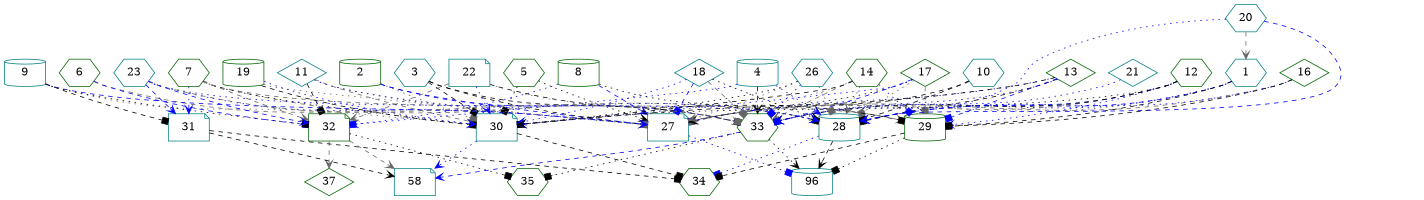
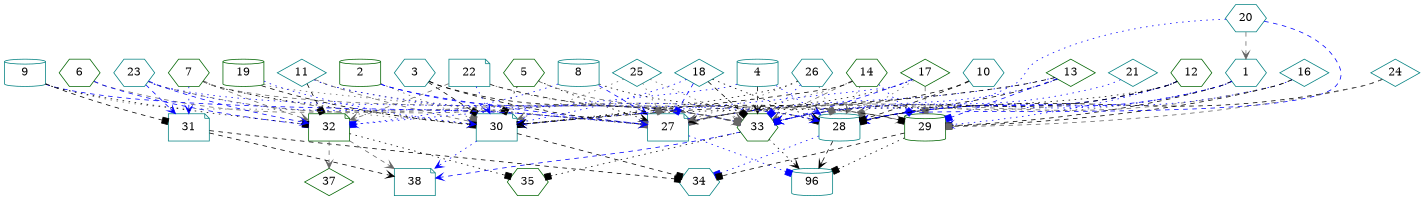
(579, 73) -> (579, 73)
none -> (637, 73)
(1304, 73) -> (1304, 73)
none -> (1395, 73)
(722, 94) -> (722, 94)
none -> (635, 104)
(415, 182) -> (415, 182)
(699, 182) -> (699, 182)
